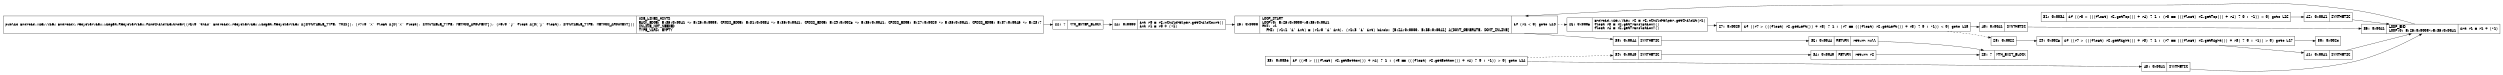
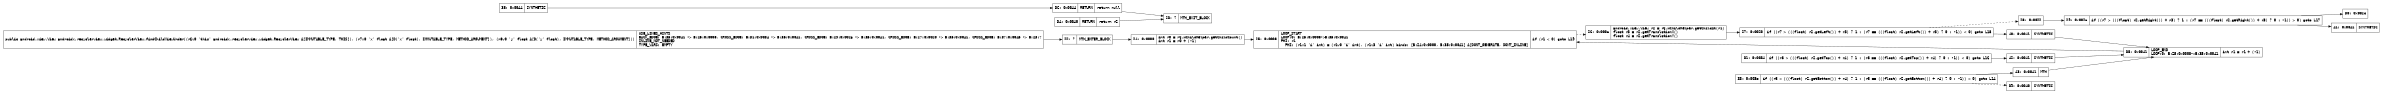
(1567, 36) -> none
(2378, 42) -> none
(1735, 55) -> none
(2178, 67) -> (2043, 72)
